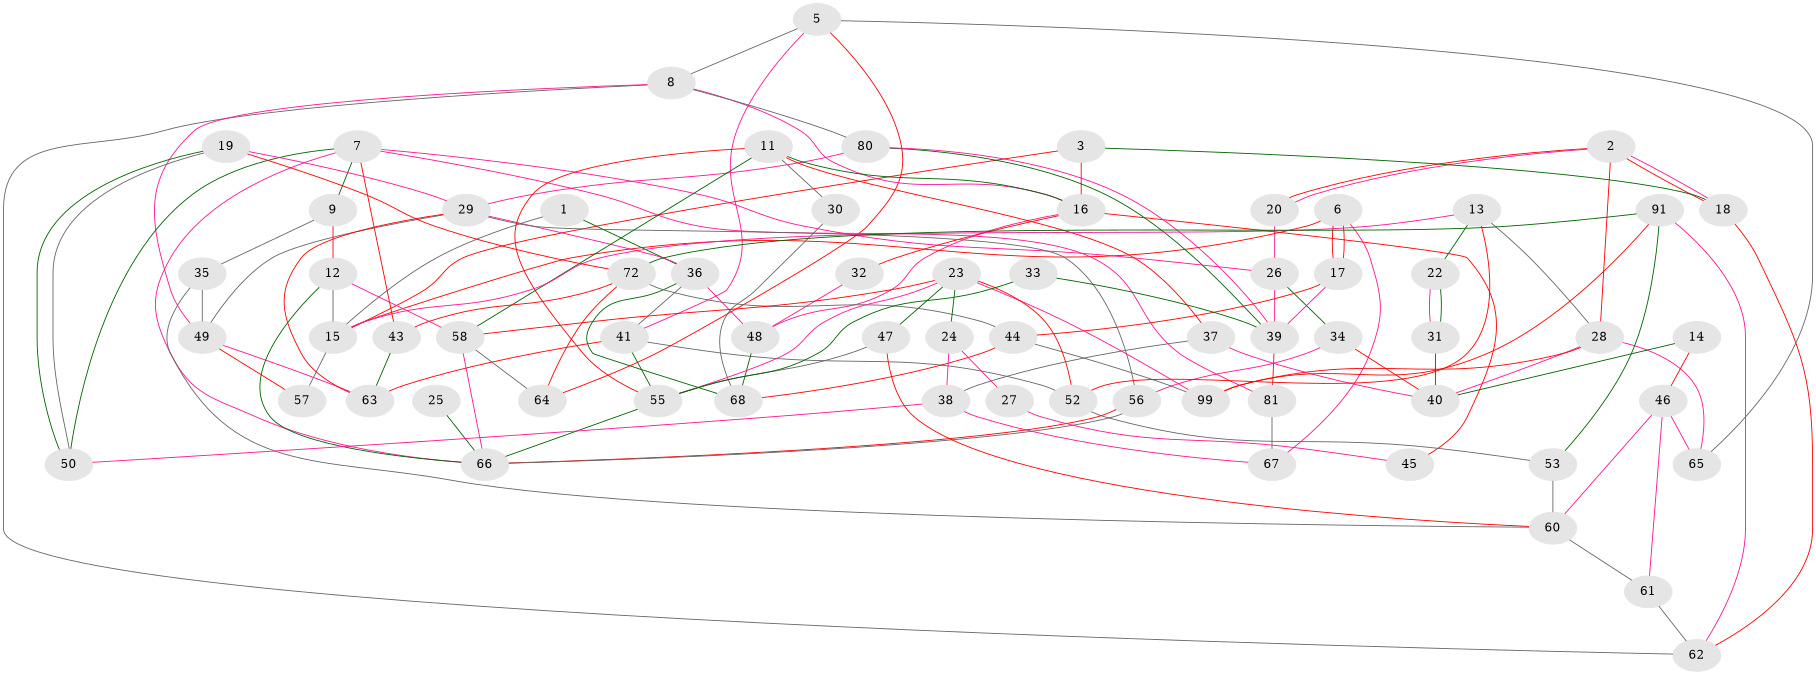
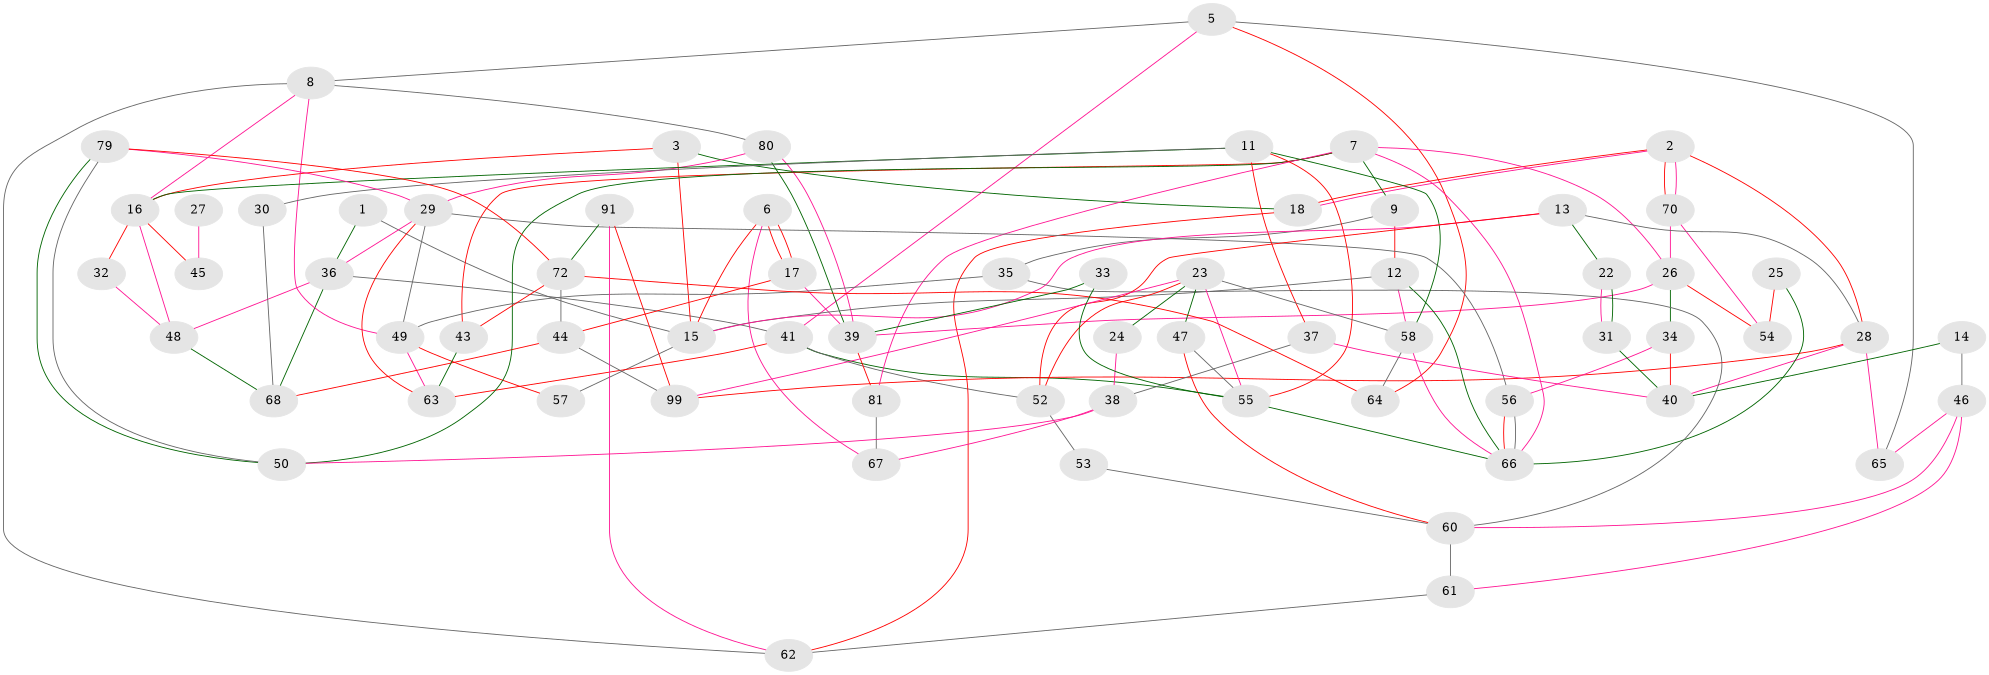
(226, 147) -> (105, 147)
(1275, 210) -> (1670, 210)
(710, 311) -> (1305, 306)
(1638, 336) -> none
none -> (1768, 337)
(975, 365) -> none
(1677, 374) -> (1962, 369)
